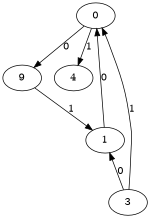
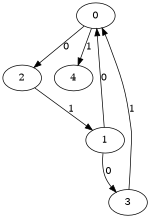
(22, 78) -> (22, 78)
(118, 175) -> (104, 171)
